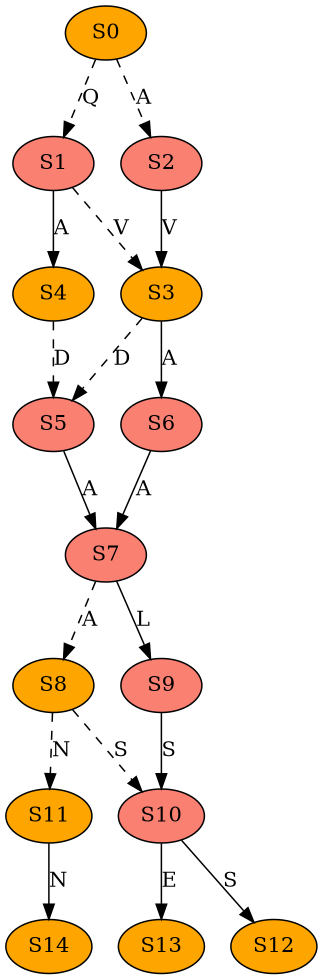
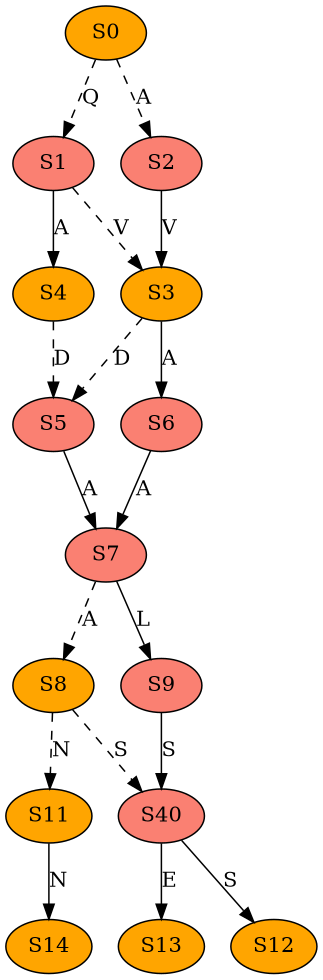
(161, 816) -> (161, 816)
